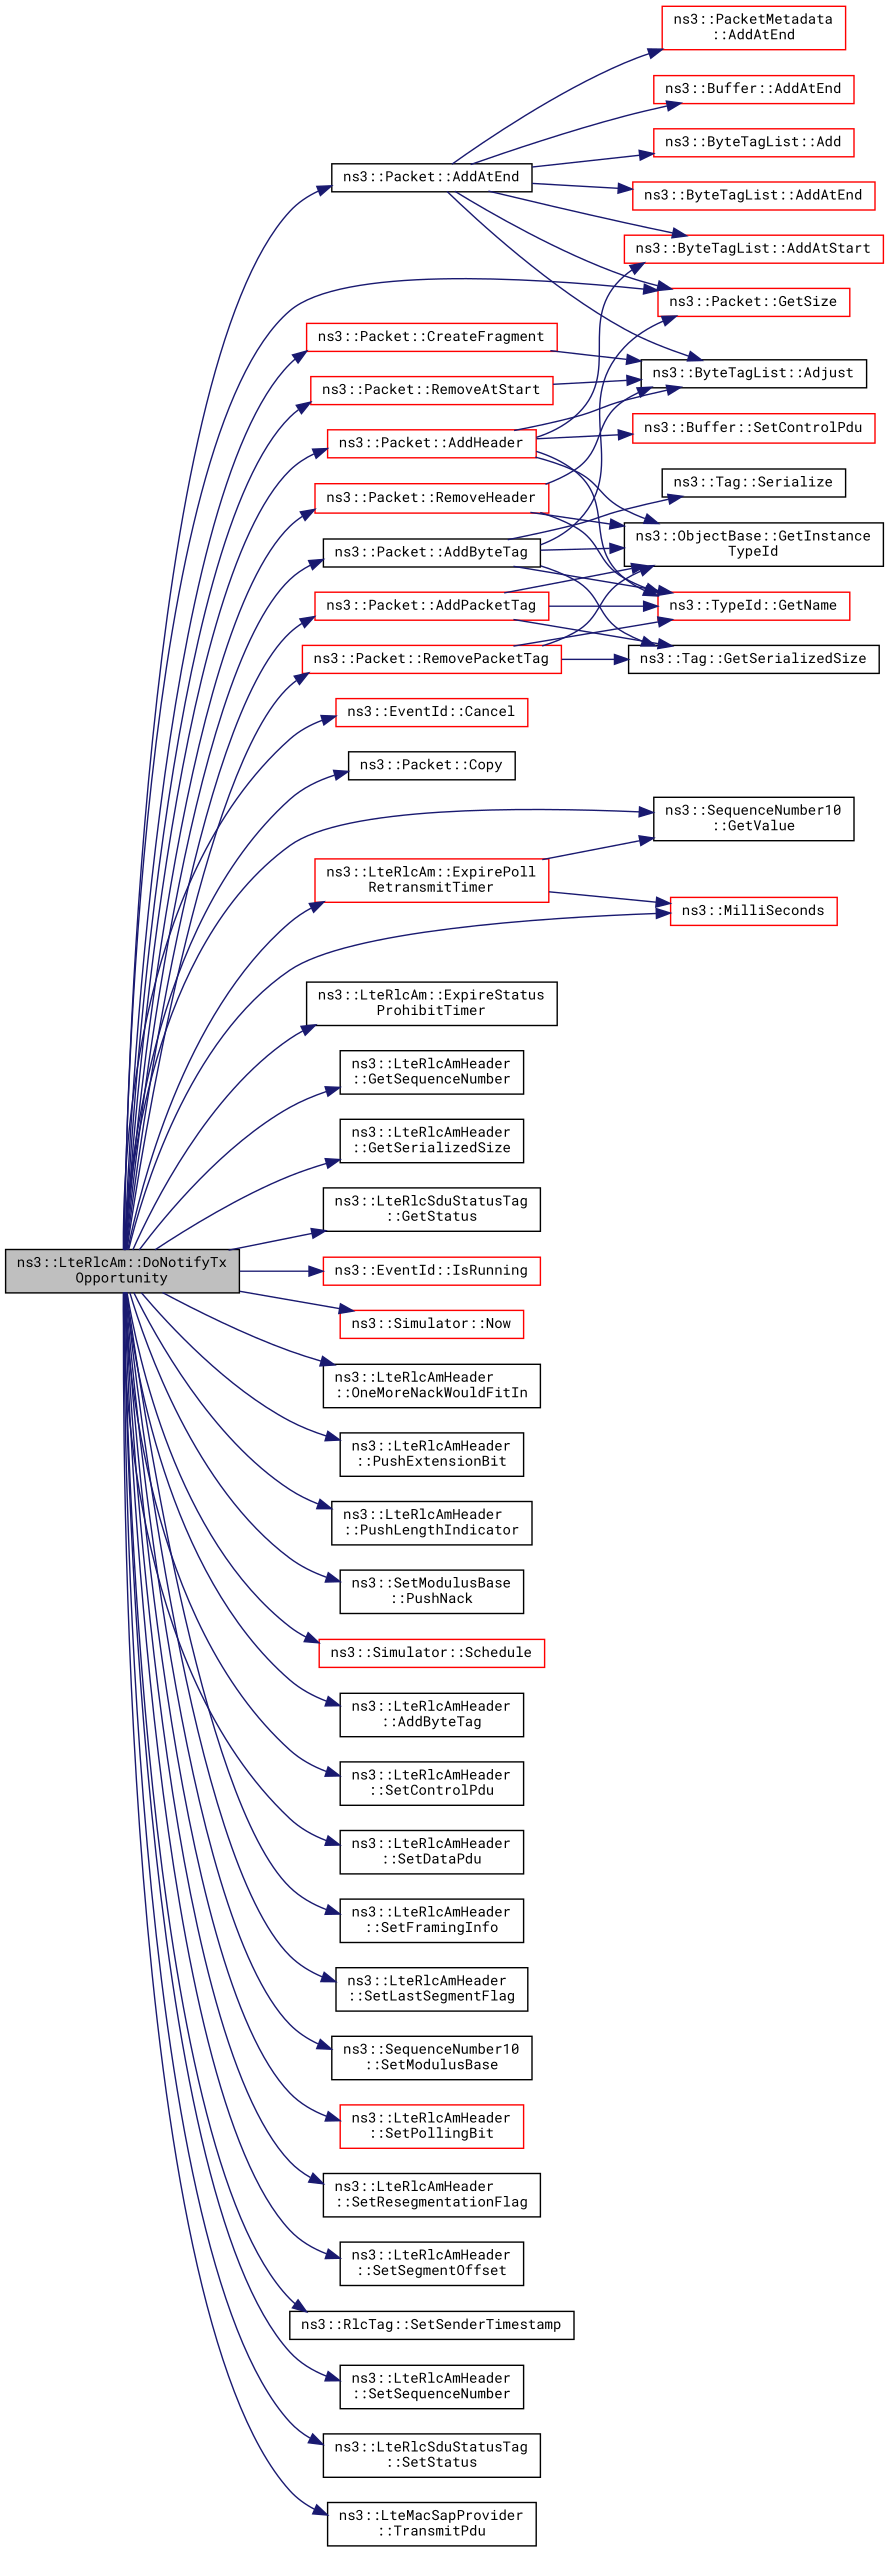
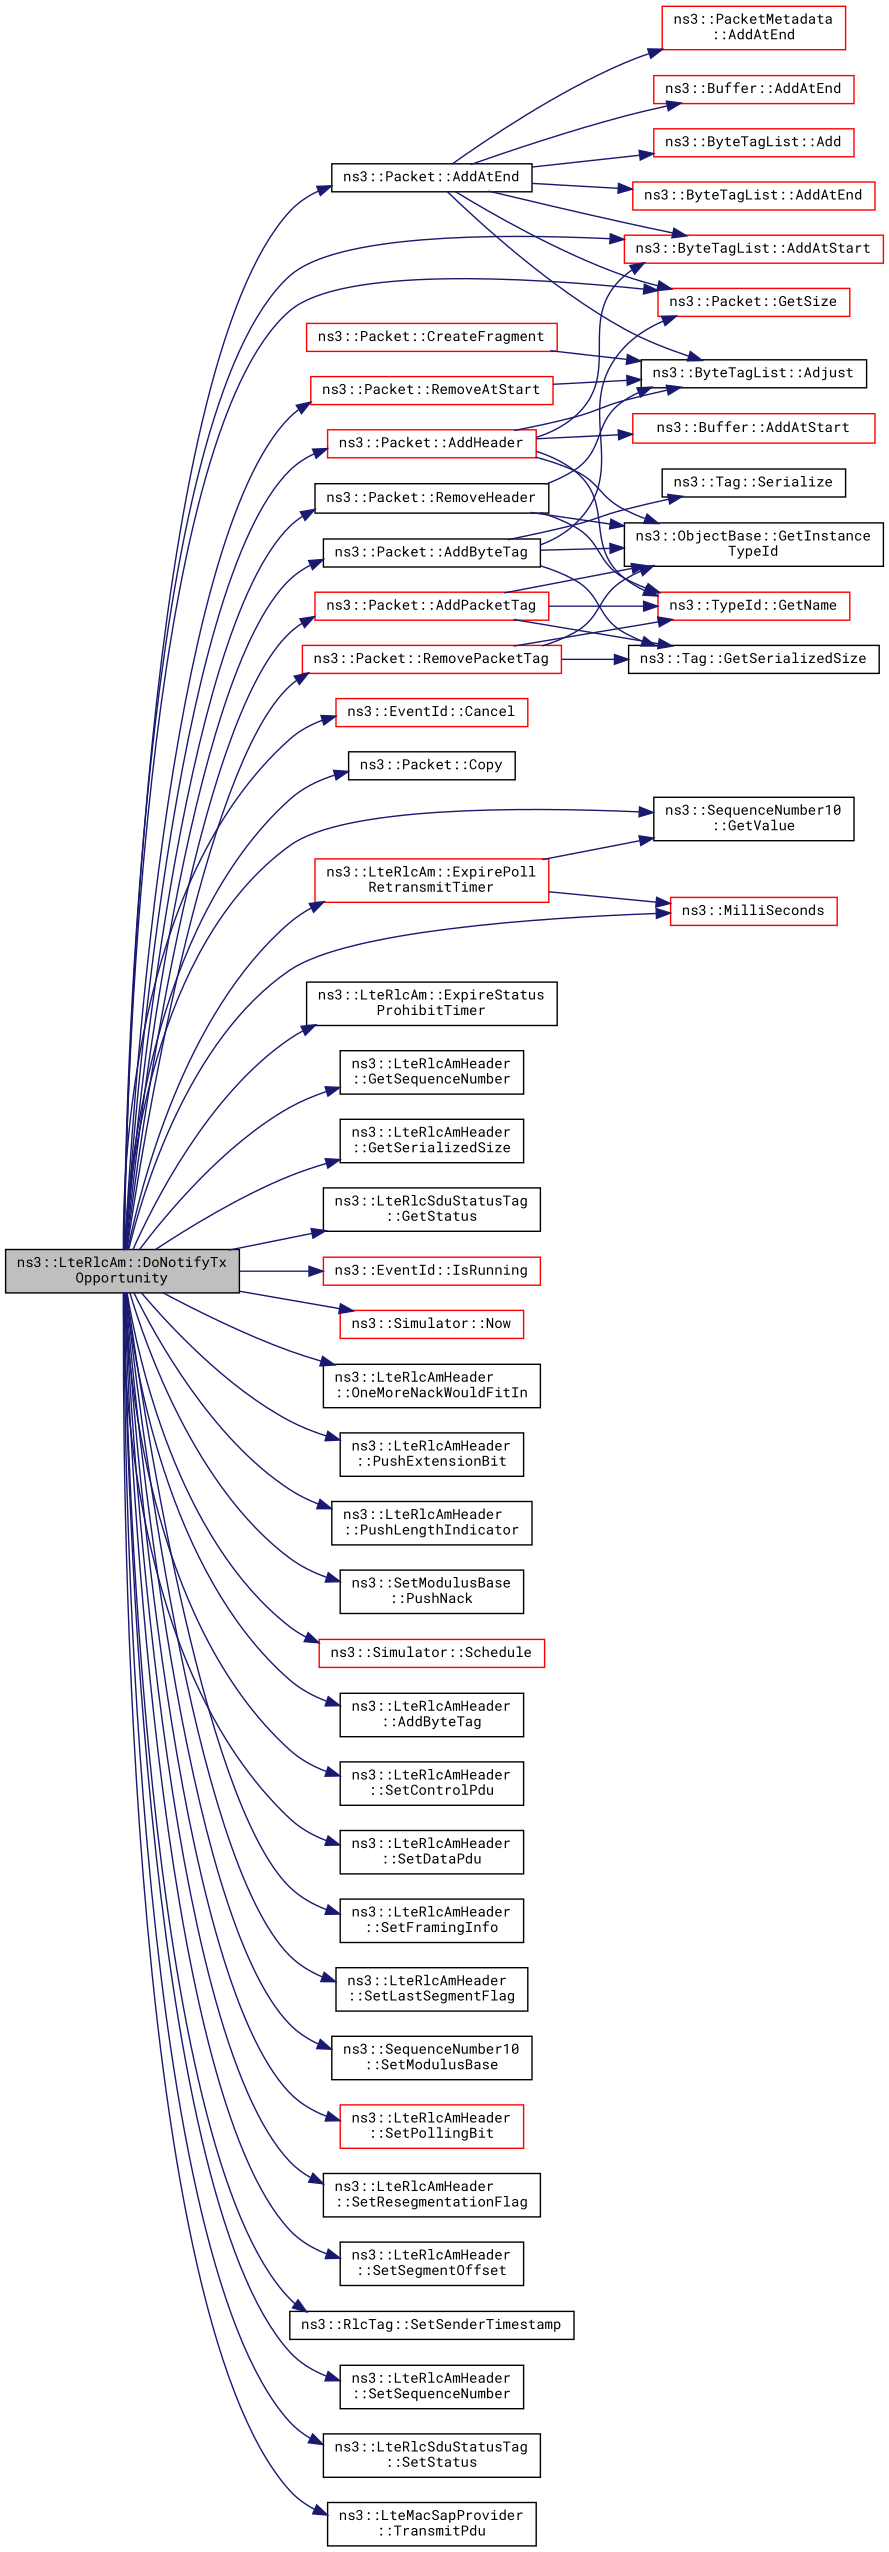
(754, 428) -> (754, 428)
(432, 498) -> (432, 498)
(586, 578) -> none
(177, 702) -> (214, 428)
